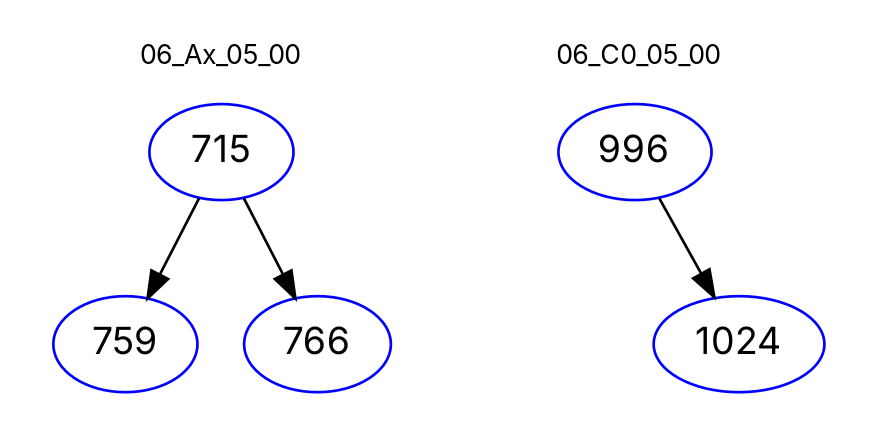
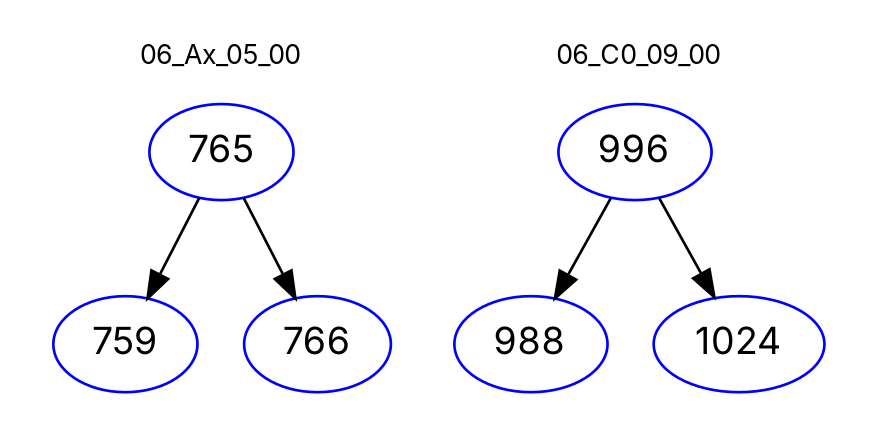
(639, 57) -> (639, 57)
(221, 152) -> (221, 152)
none -> (531, 344)
